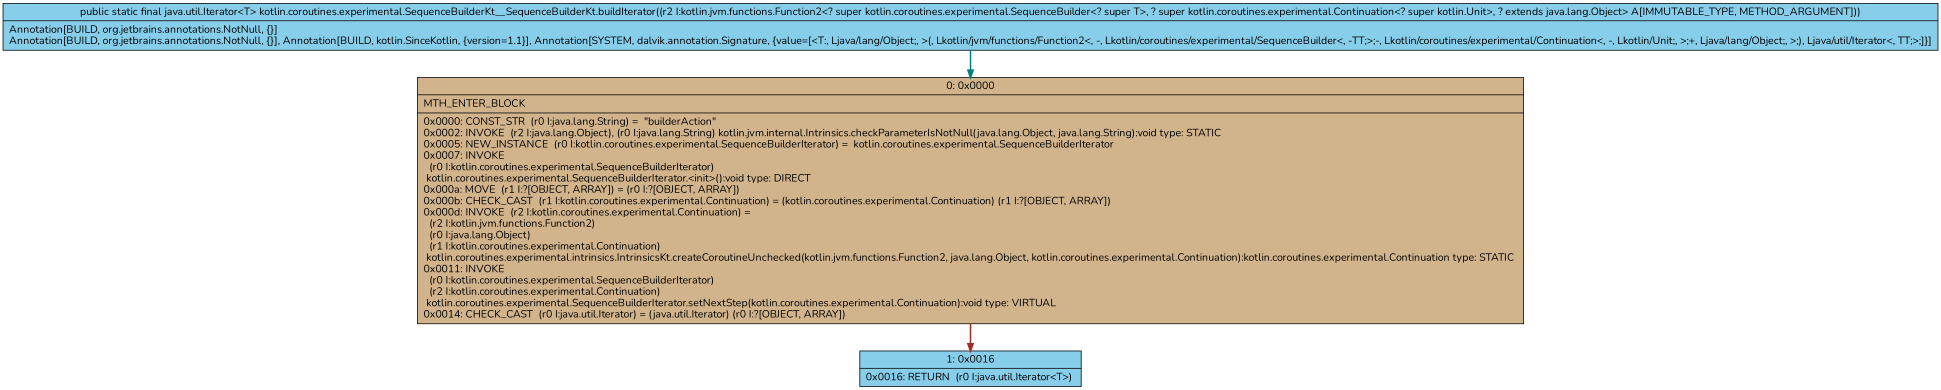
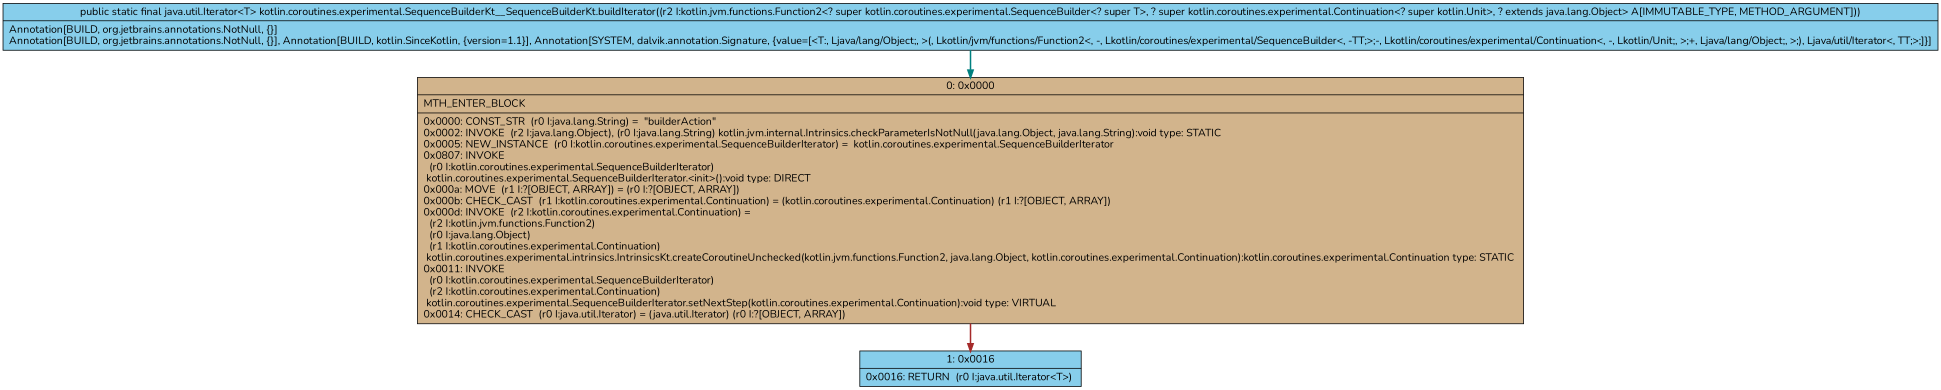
(467, 156) -> (467, 156)
